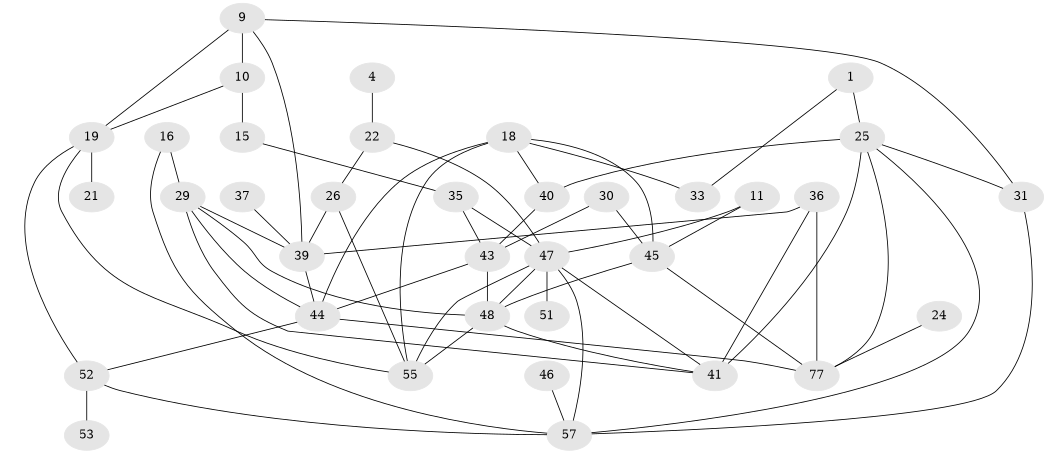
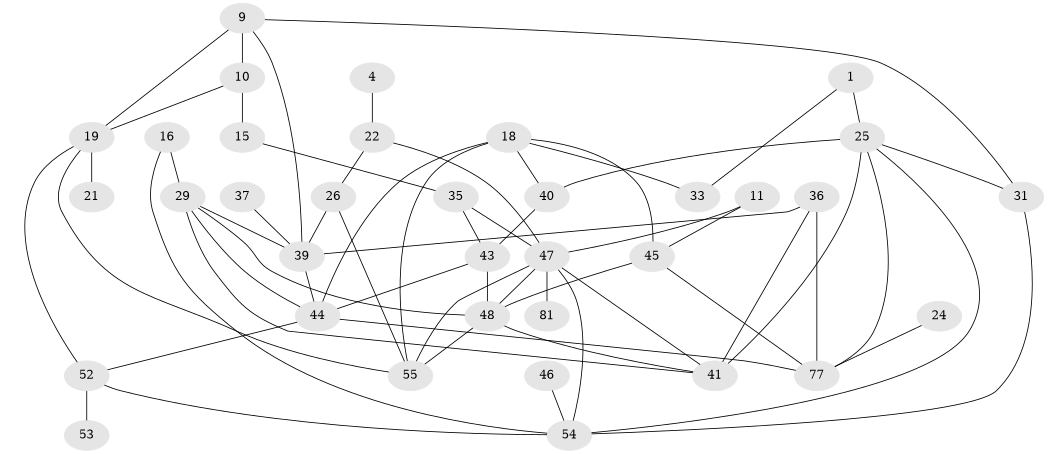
(607, 197) -> none
(547, 316) -> (547, 316)
(569, 435) -> (569, 435)
